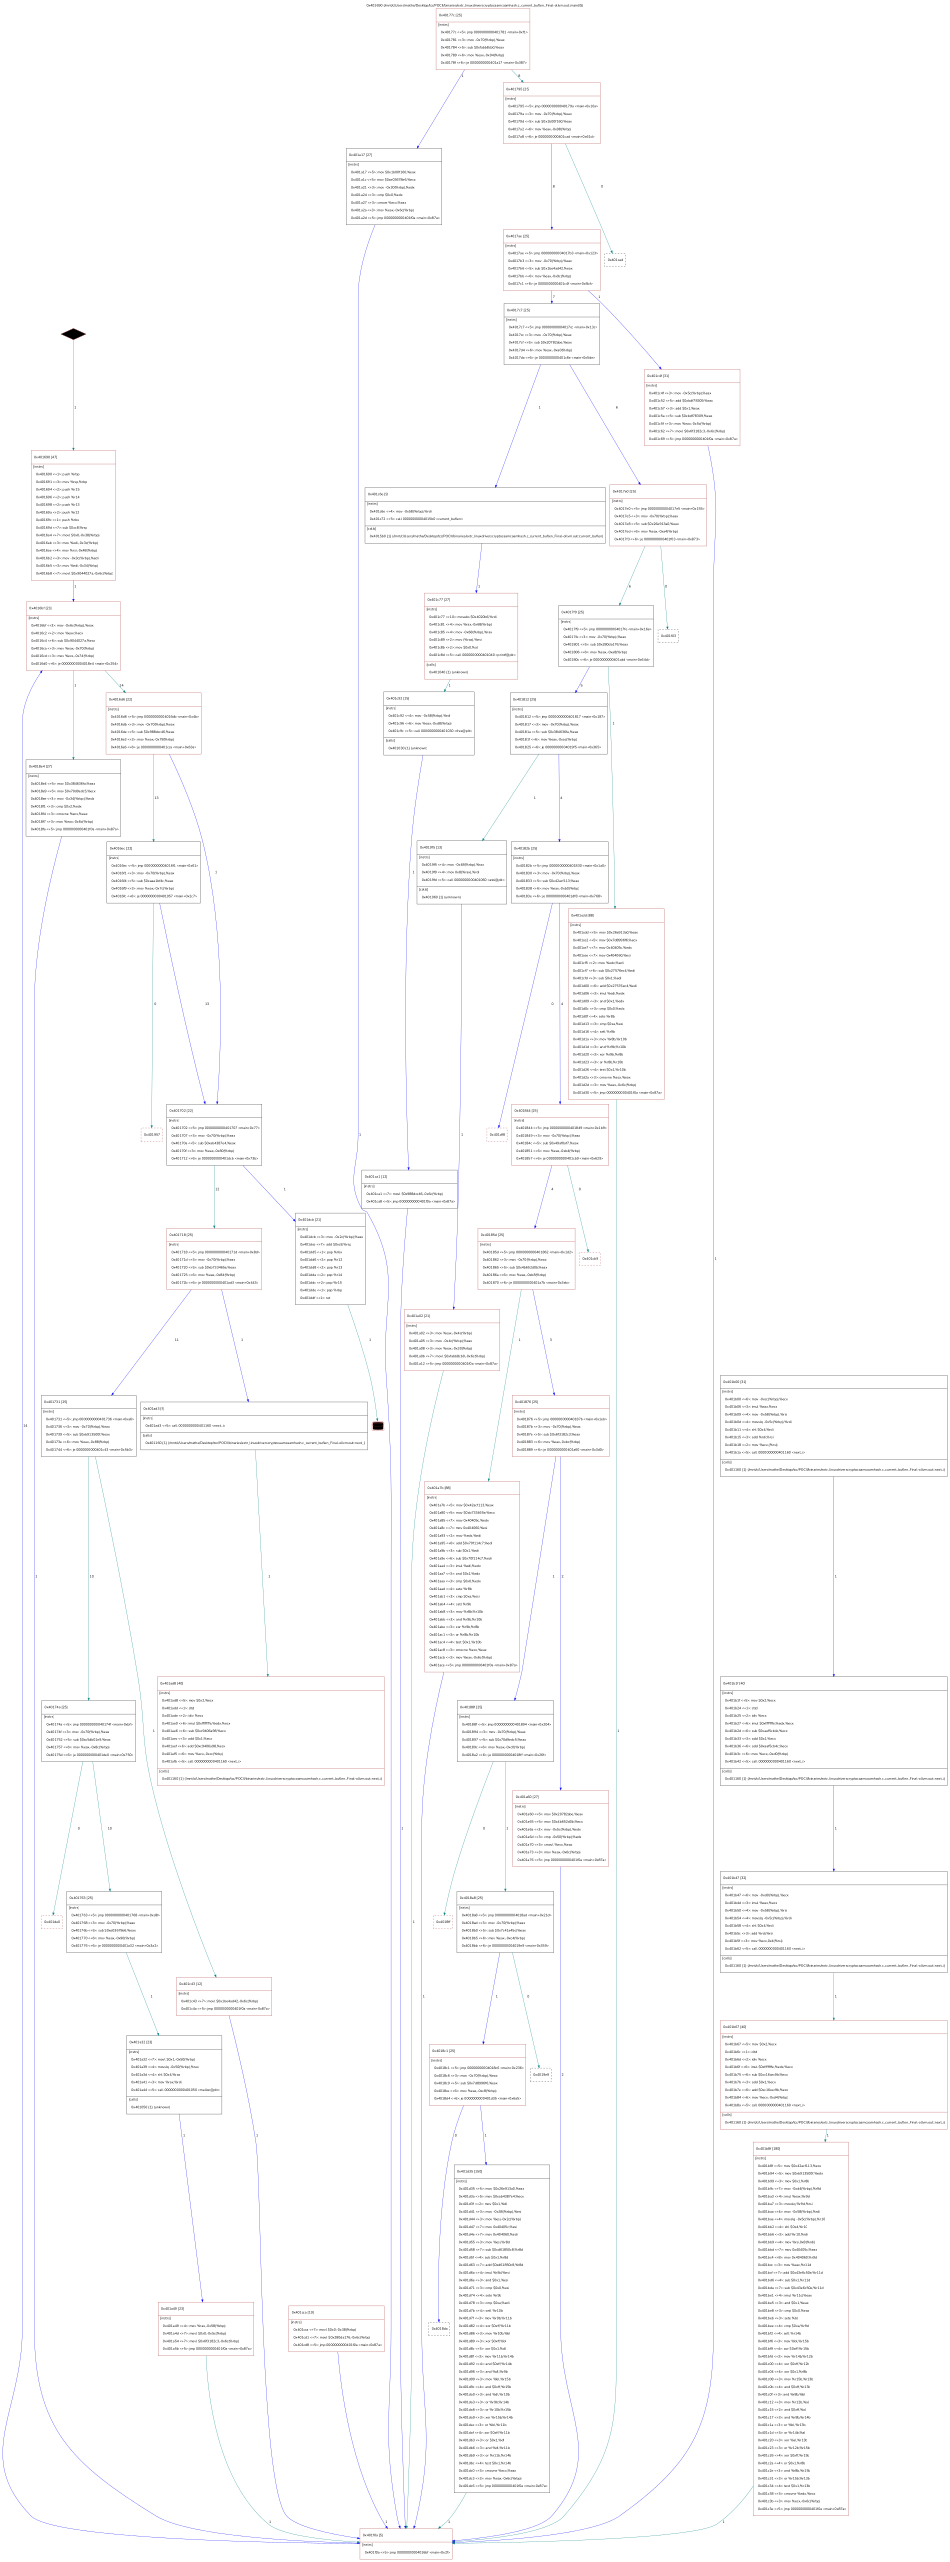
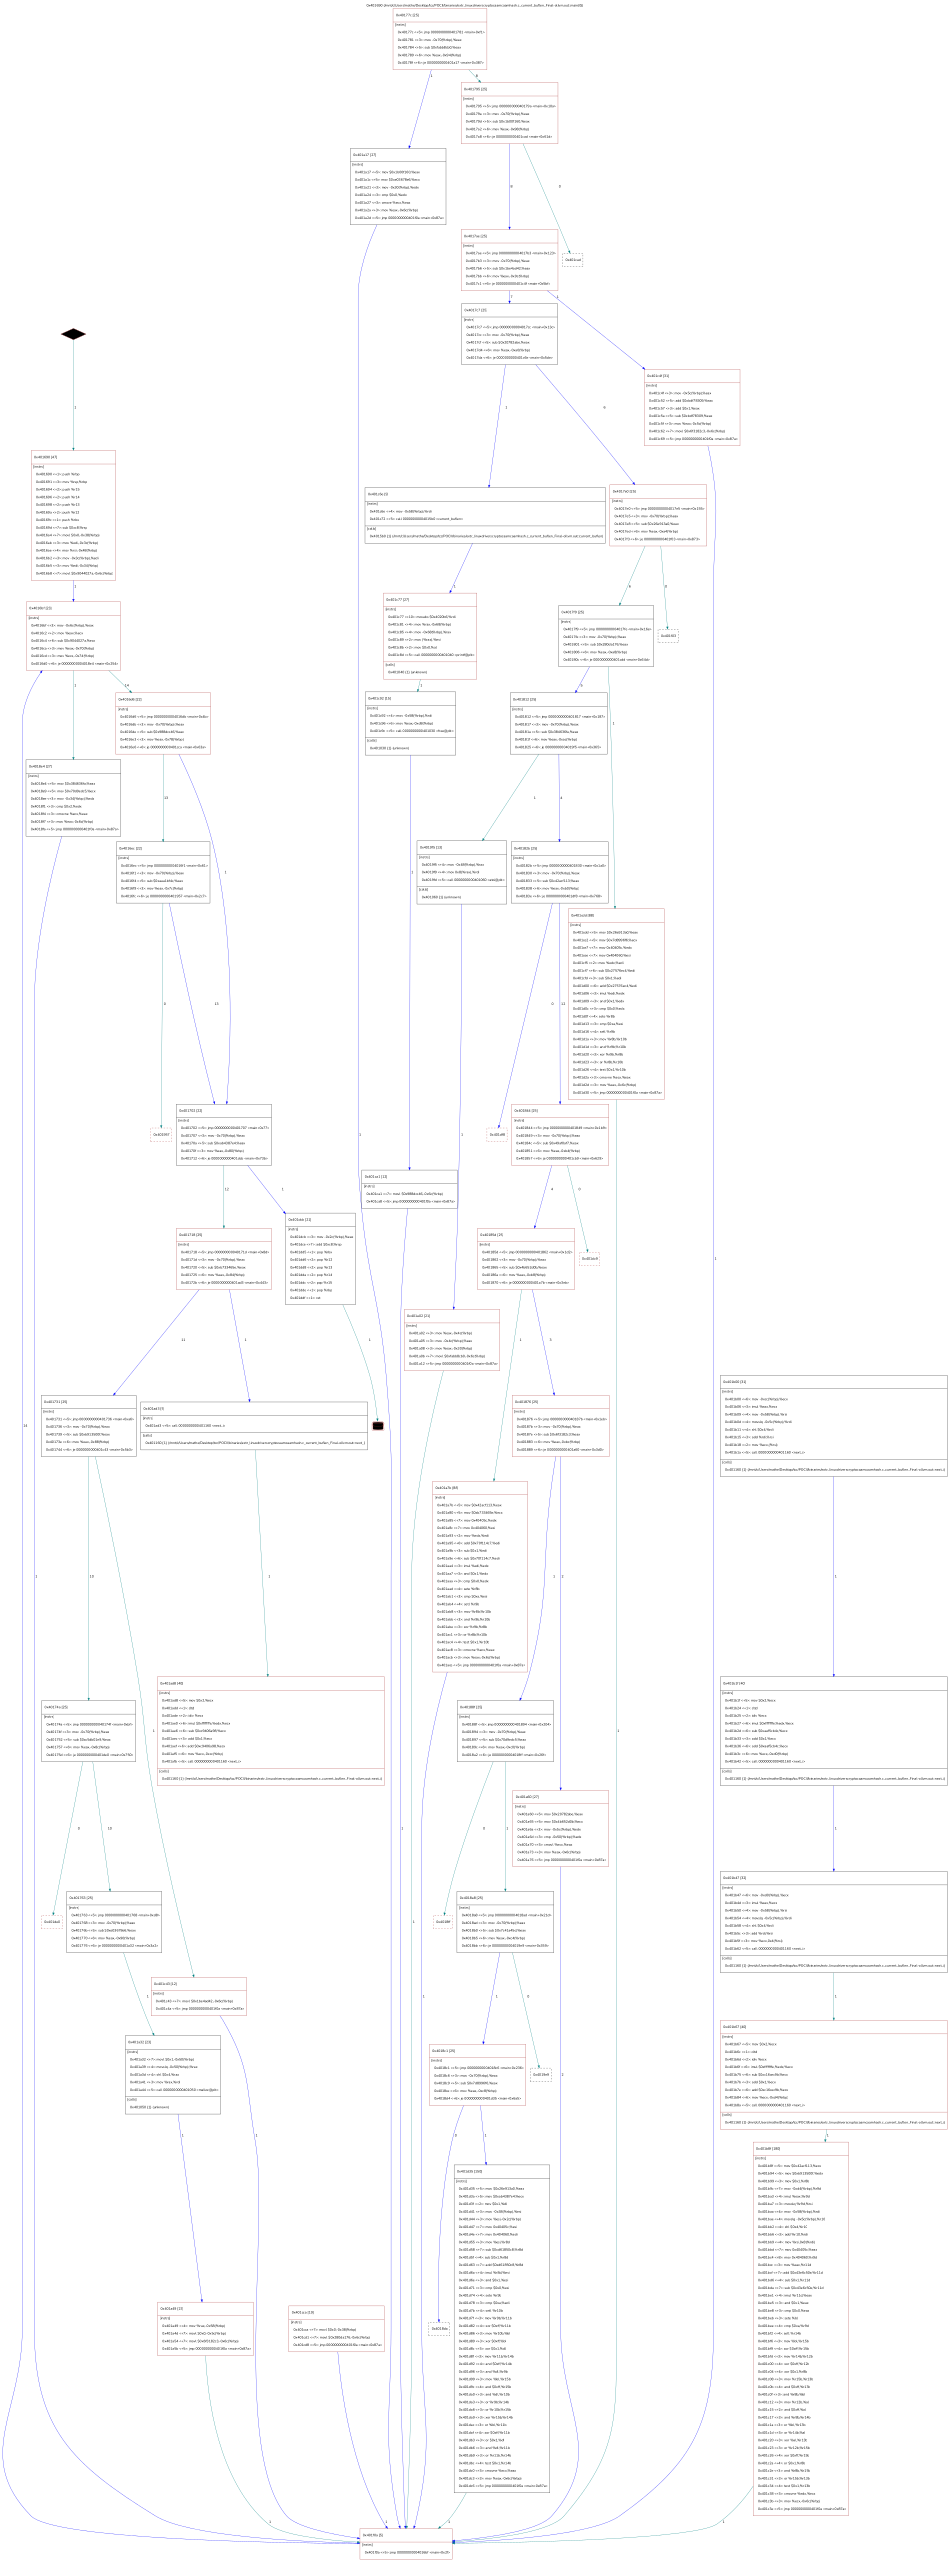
(562, 1004) -> (563, 1004)
